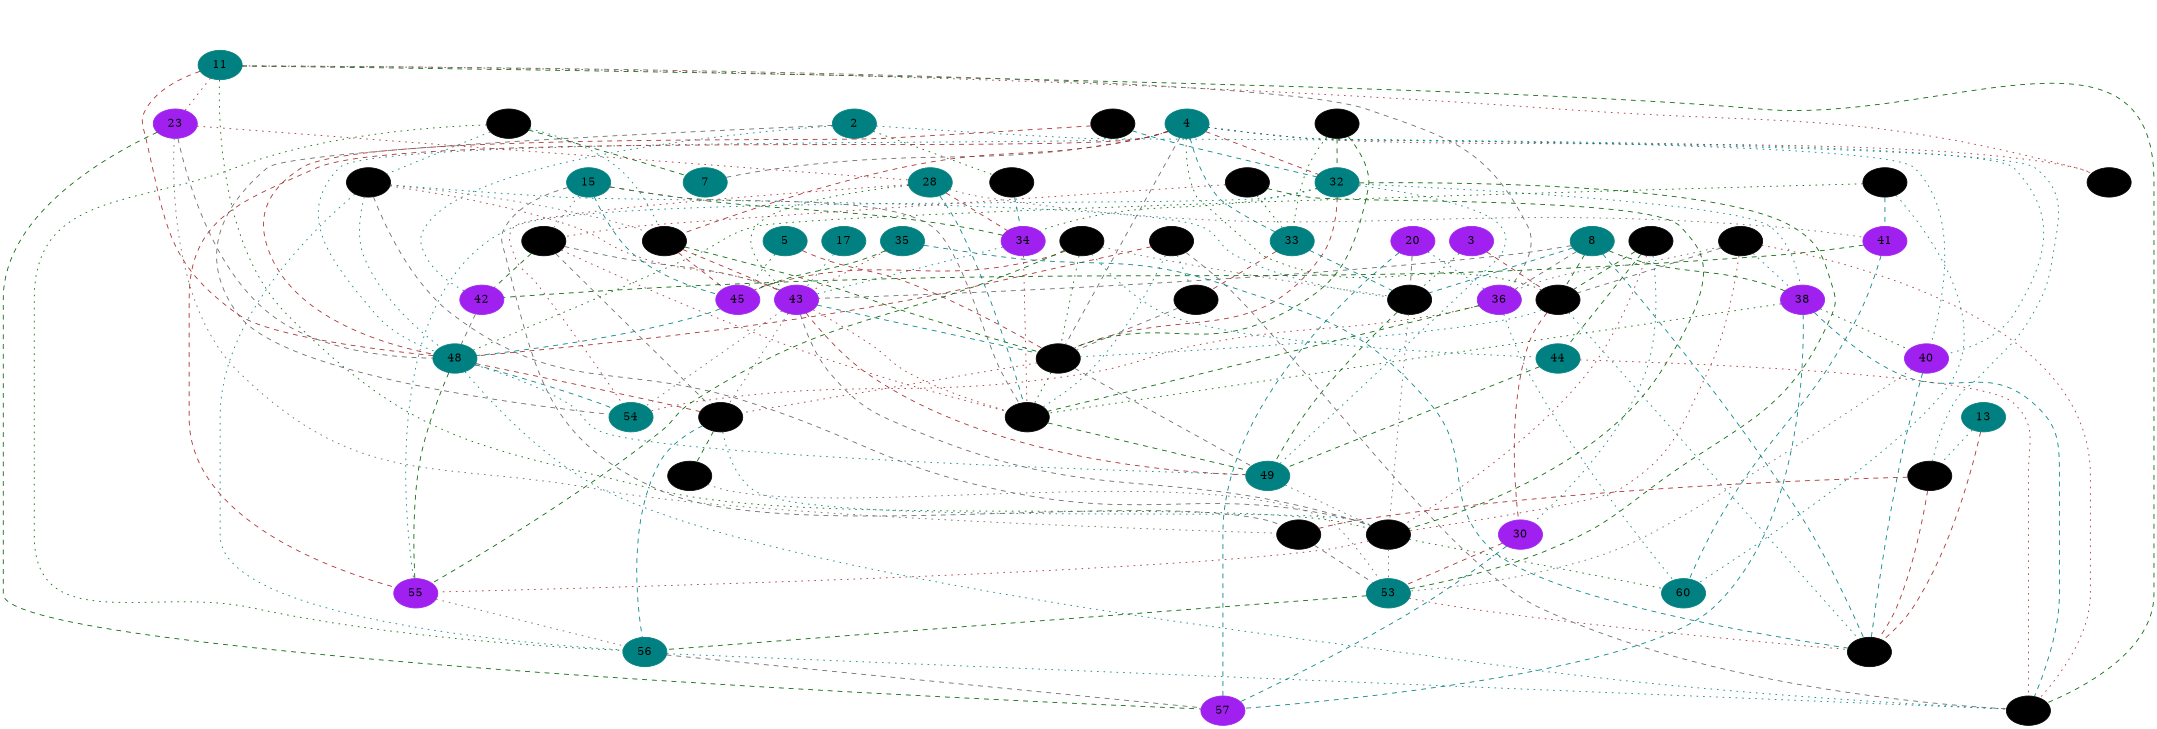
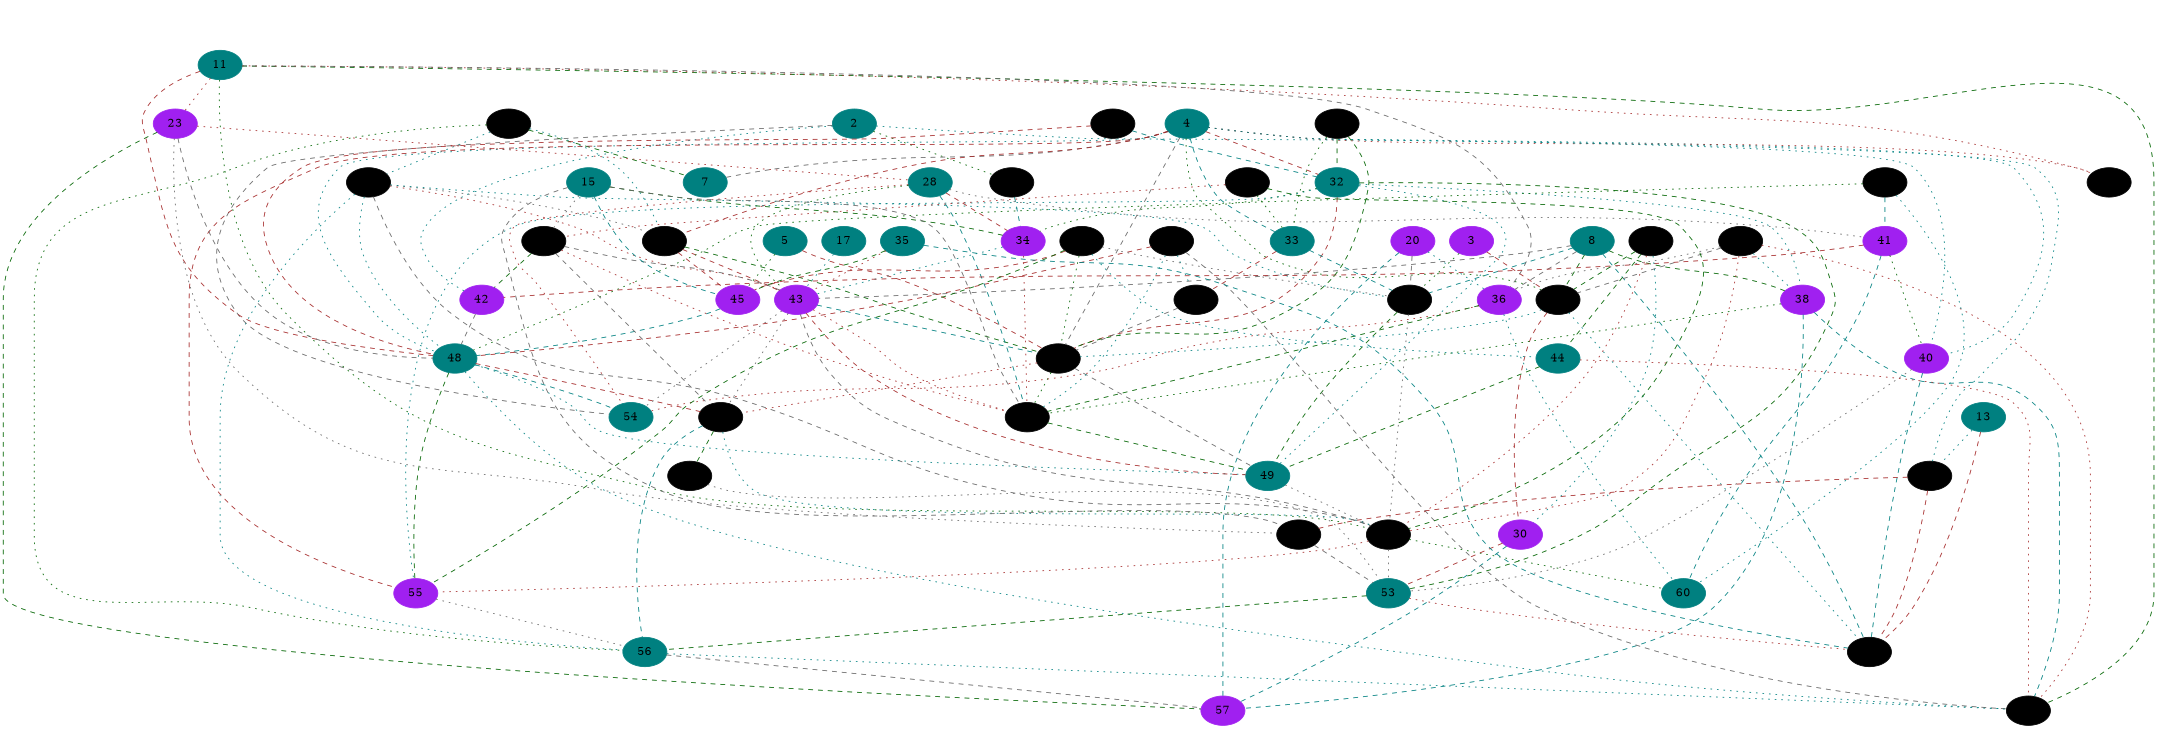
(1082, 276) -> (1082, 276)
(1865, 329) -> (1906, 300)
